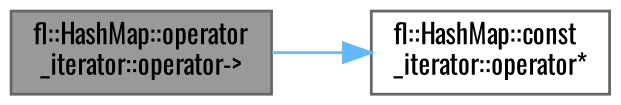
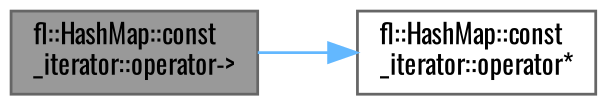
(141, 53) -> (134, 53)
